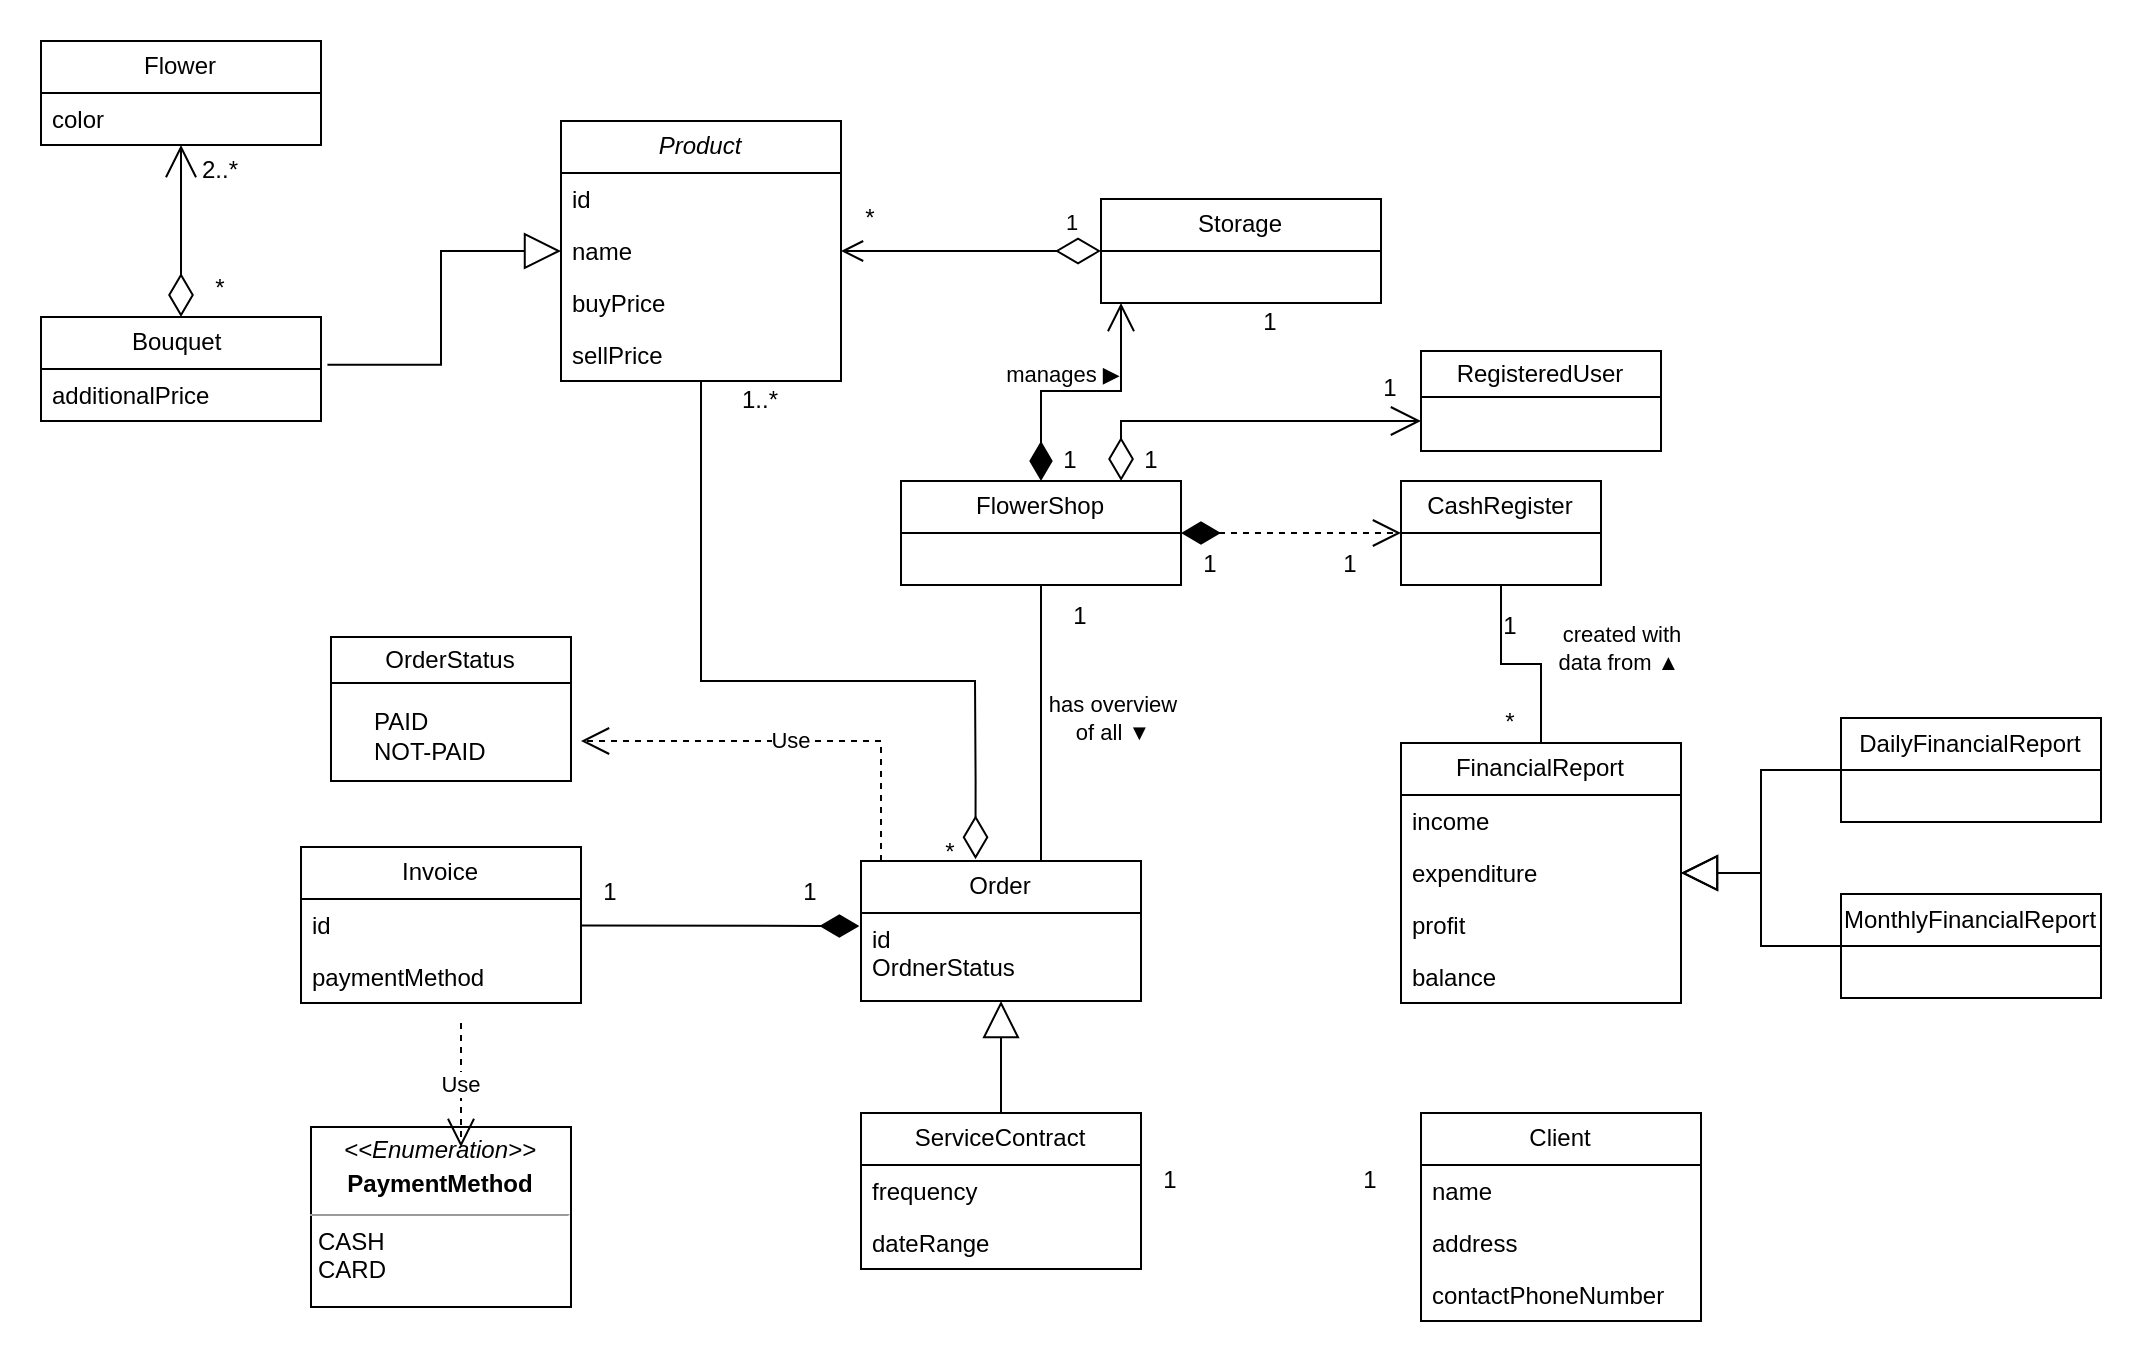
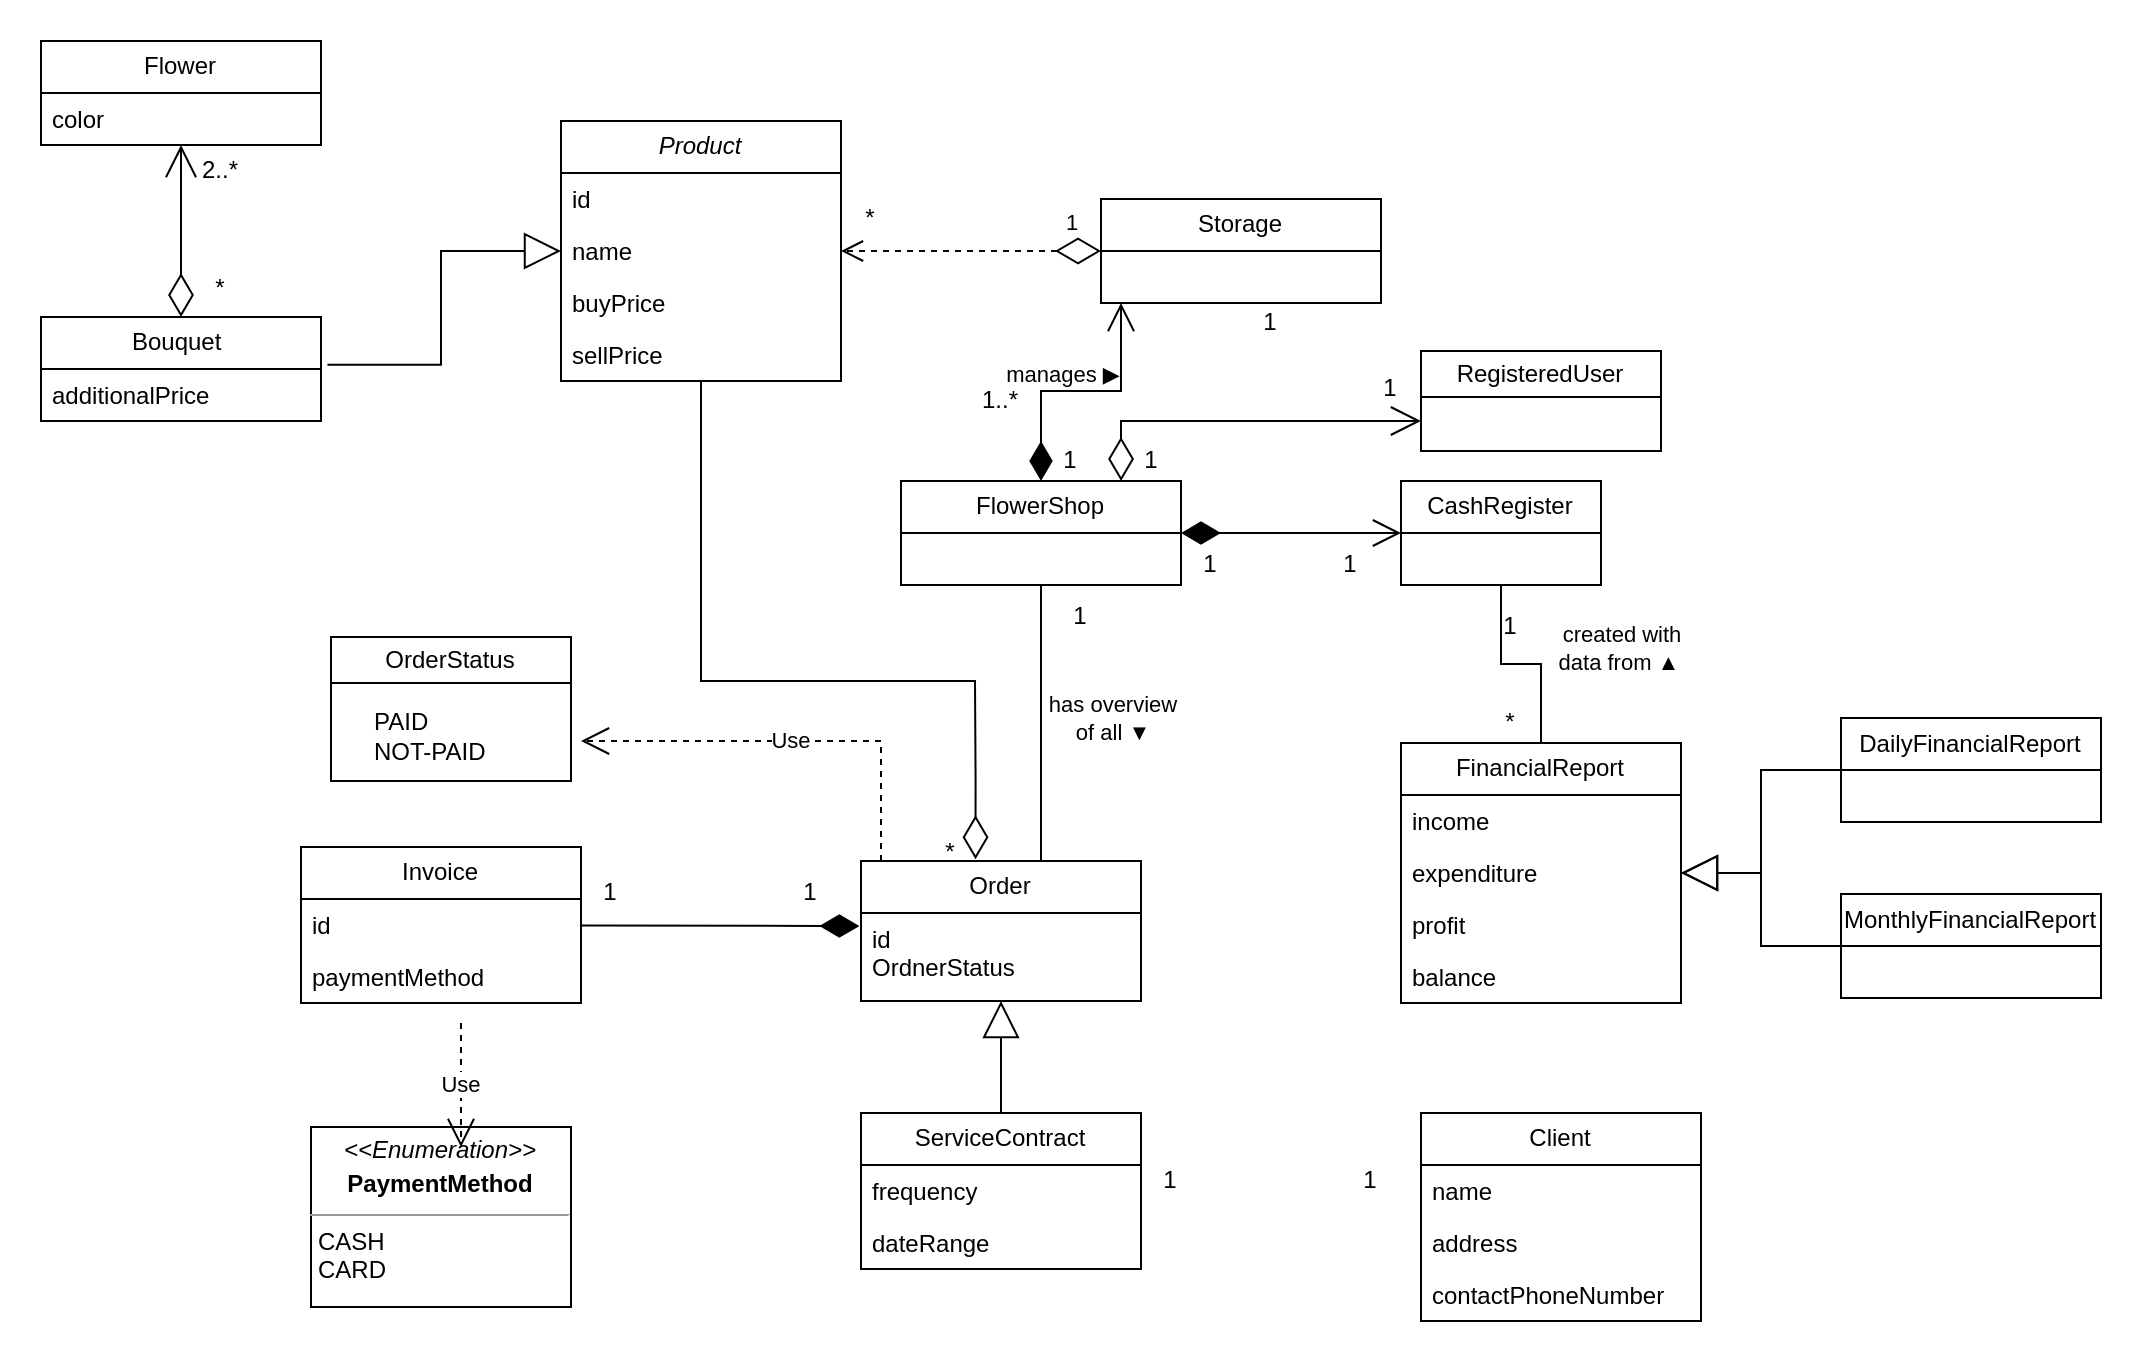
(952, 251) -> (952, 251)
(761, 401) -> (1001, 401)
(1309, 533) -> (1309, 533)
